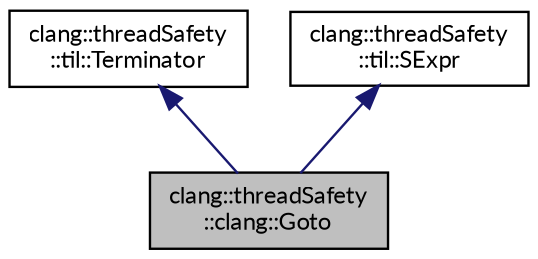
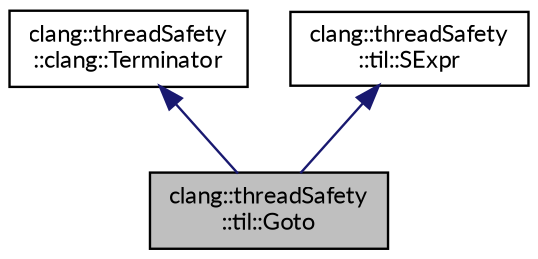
(129, 49) -> (129, 49)
(269, 211) -> (269, 211)
